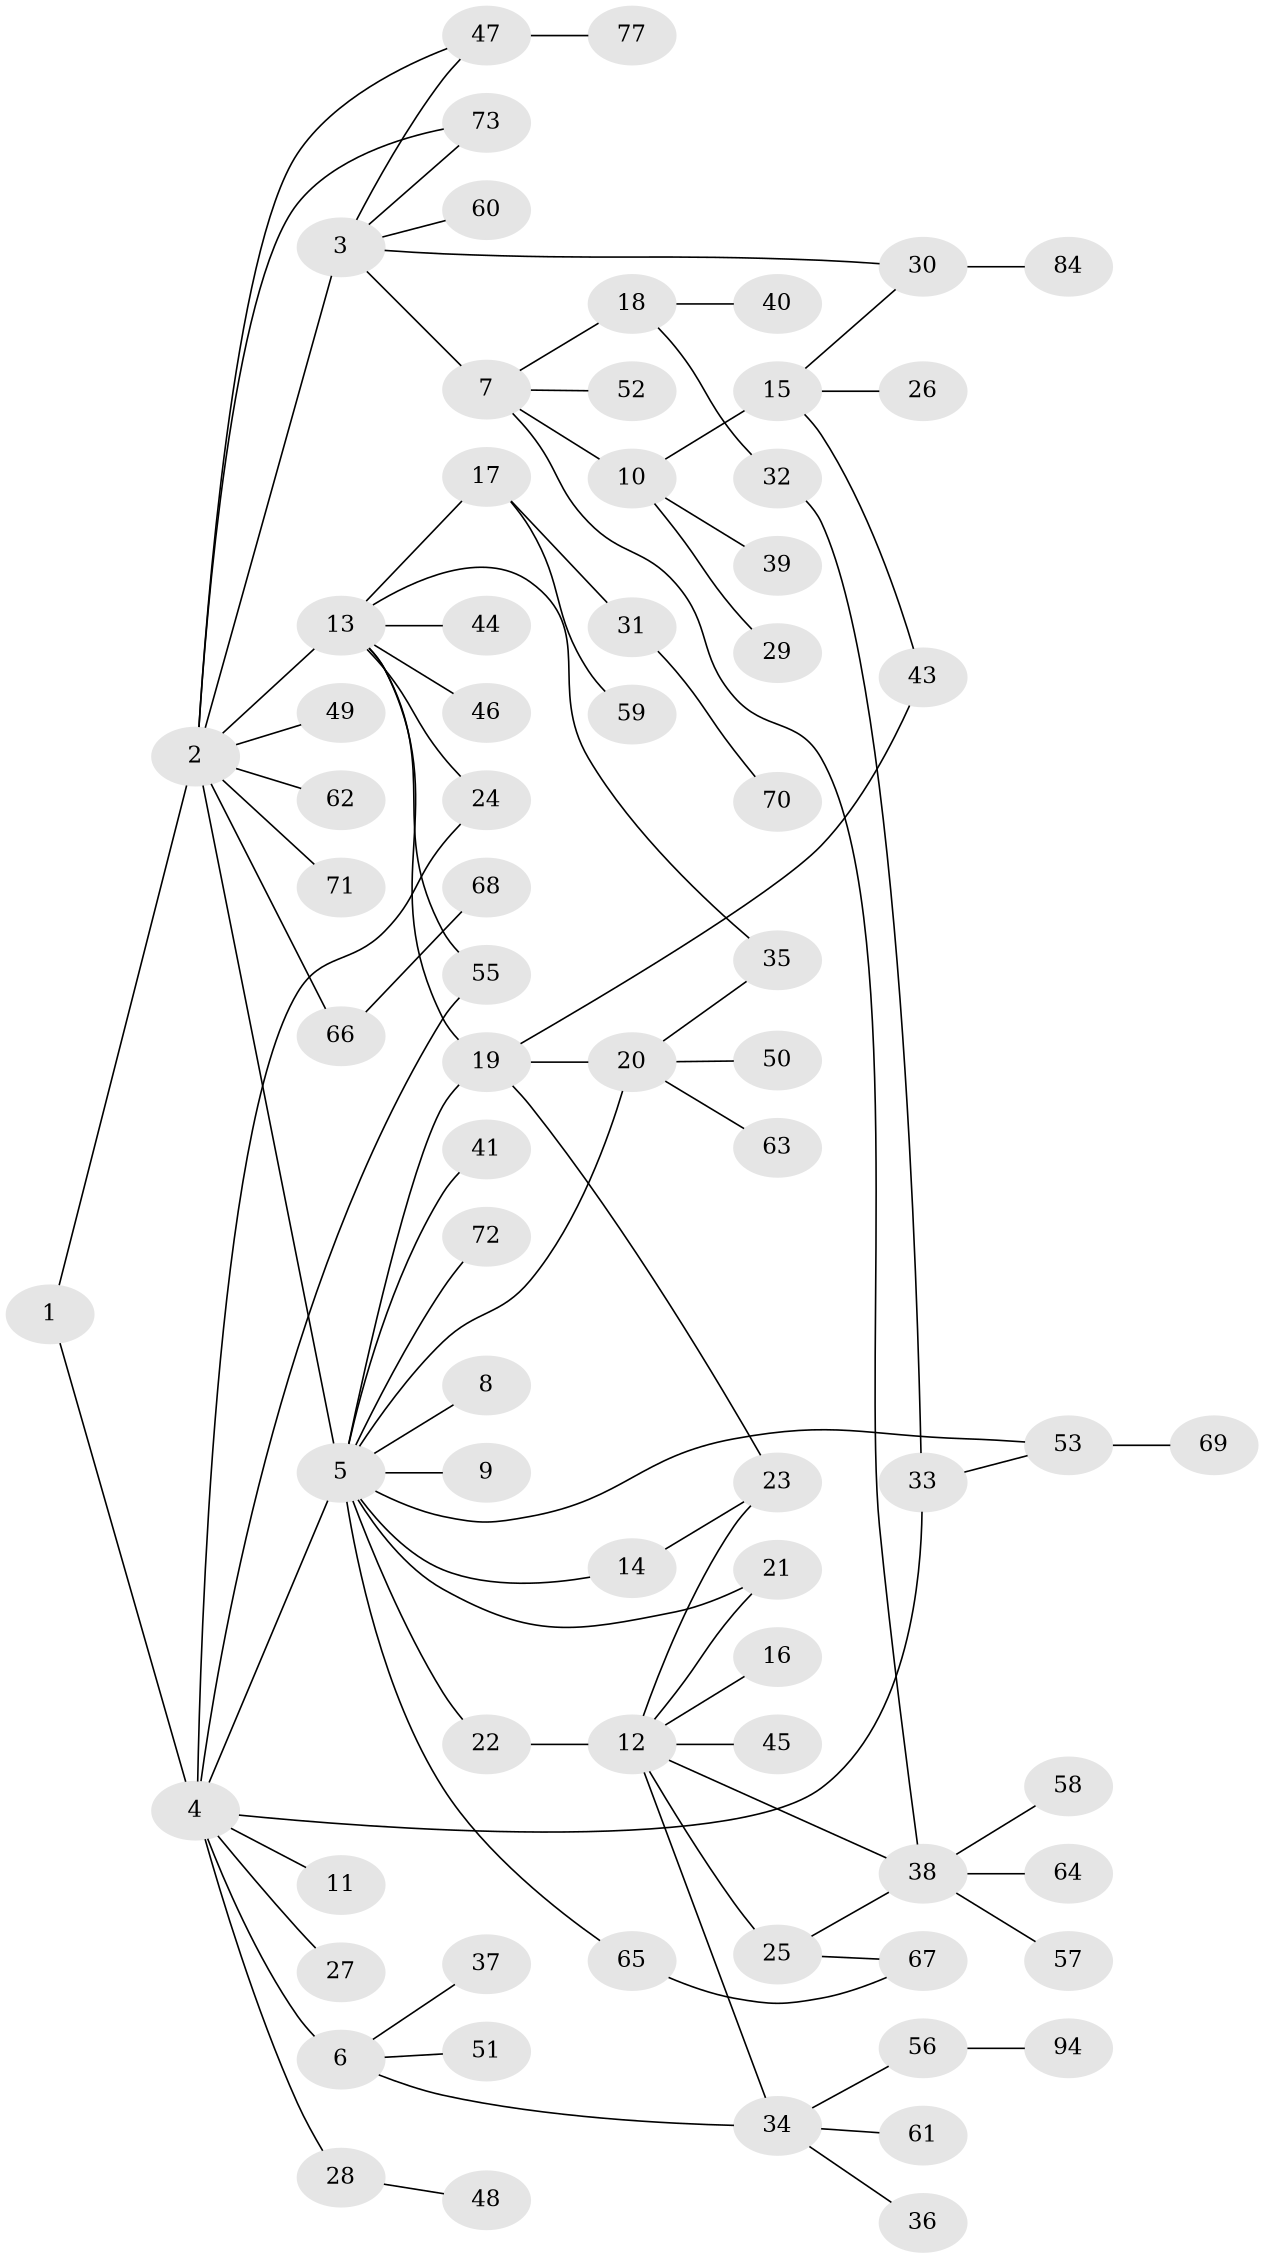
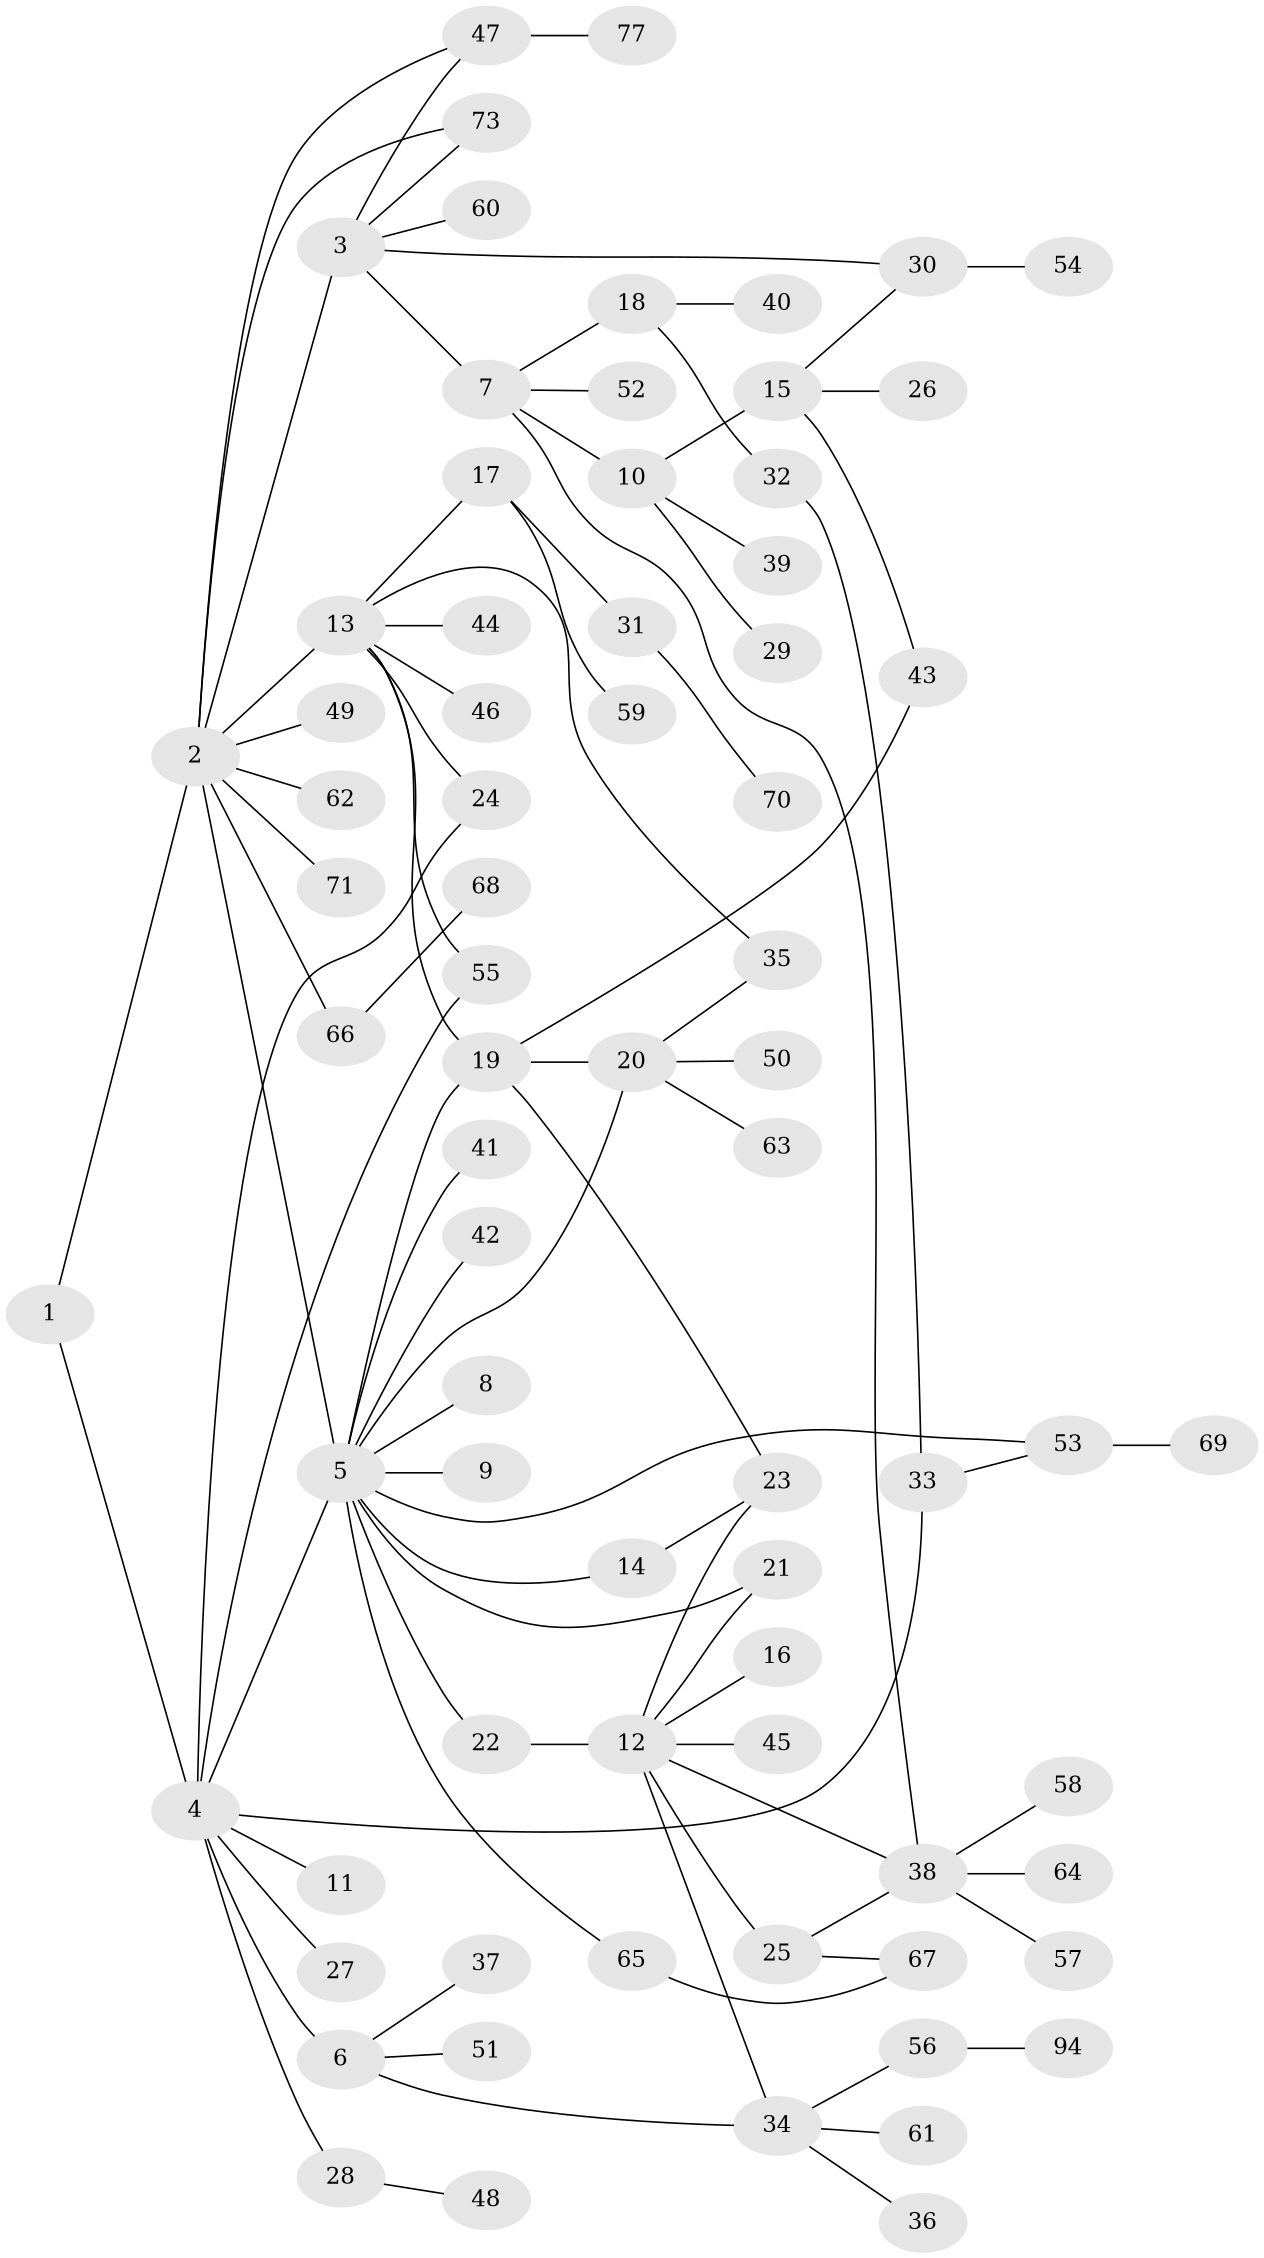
(1069, 267) -> (1069, 267)
(487, 1237) -> (487, 1237)
